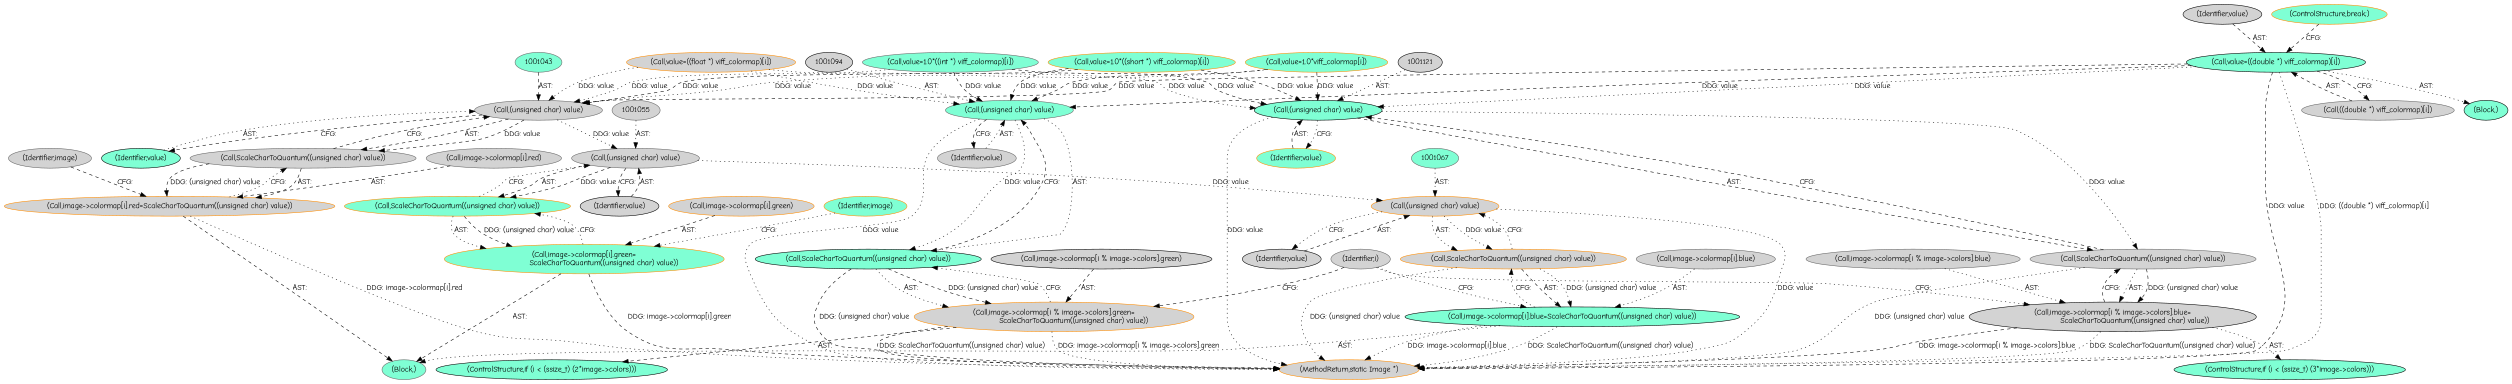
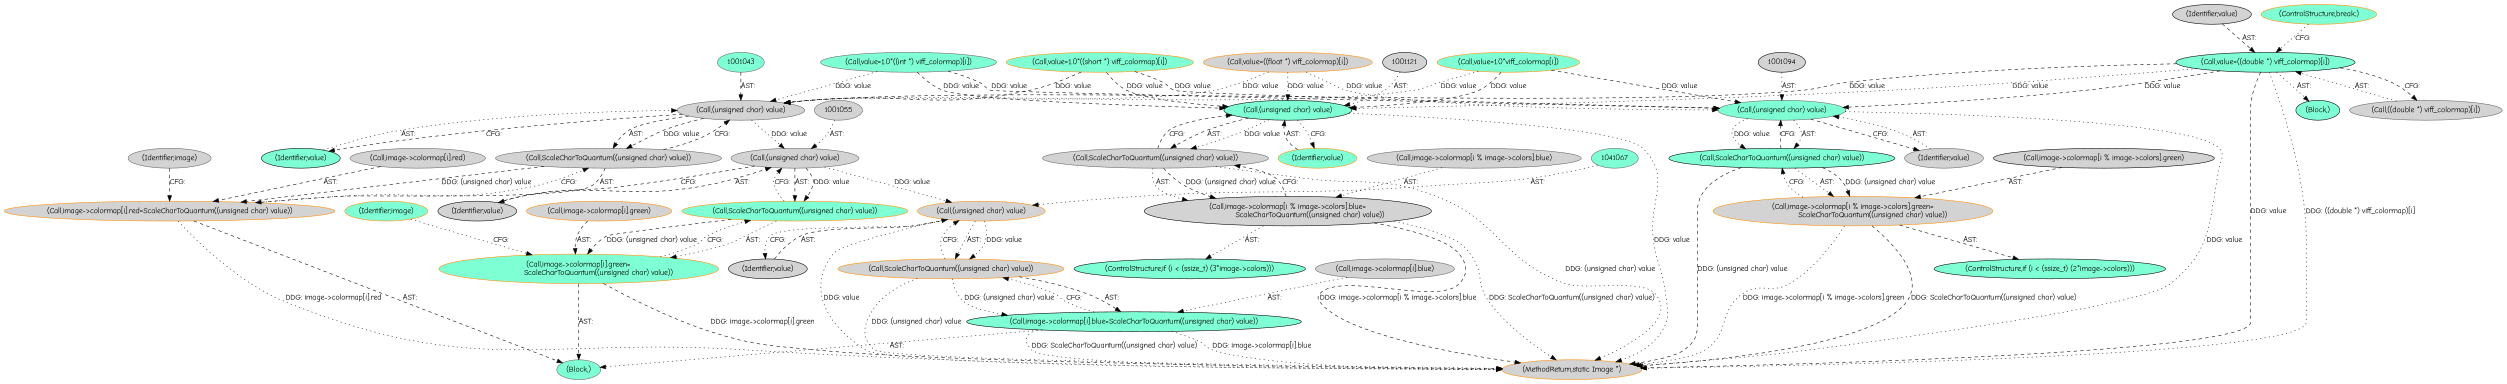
(2305, 36) -> (2294, 36)
(2324, 89) -> (2349, 87)
(1435, 158) -> (1615, 158)
(1361, 259) -> none
